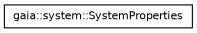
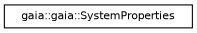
(98, 16) -> (98, 16)
